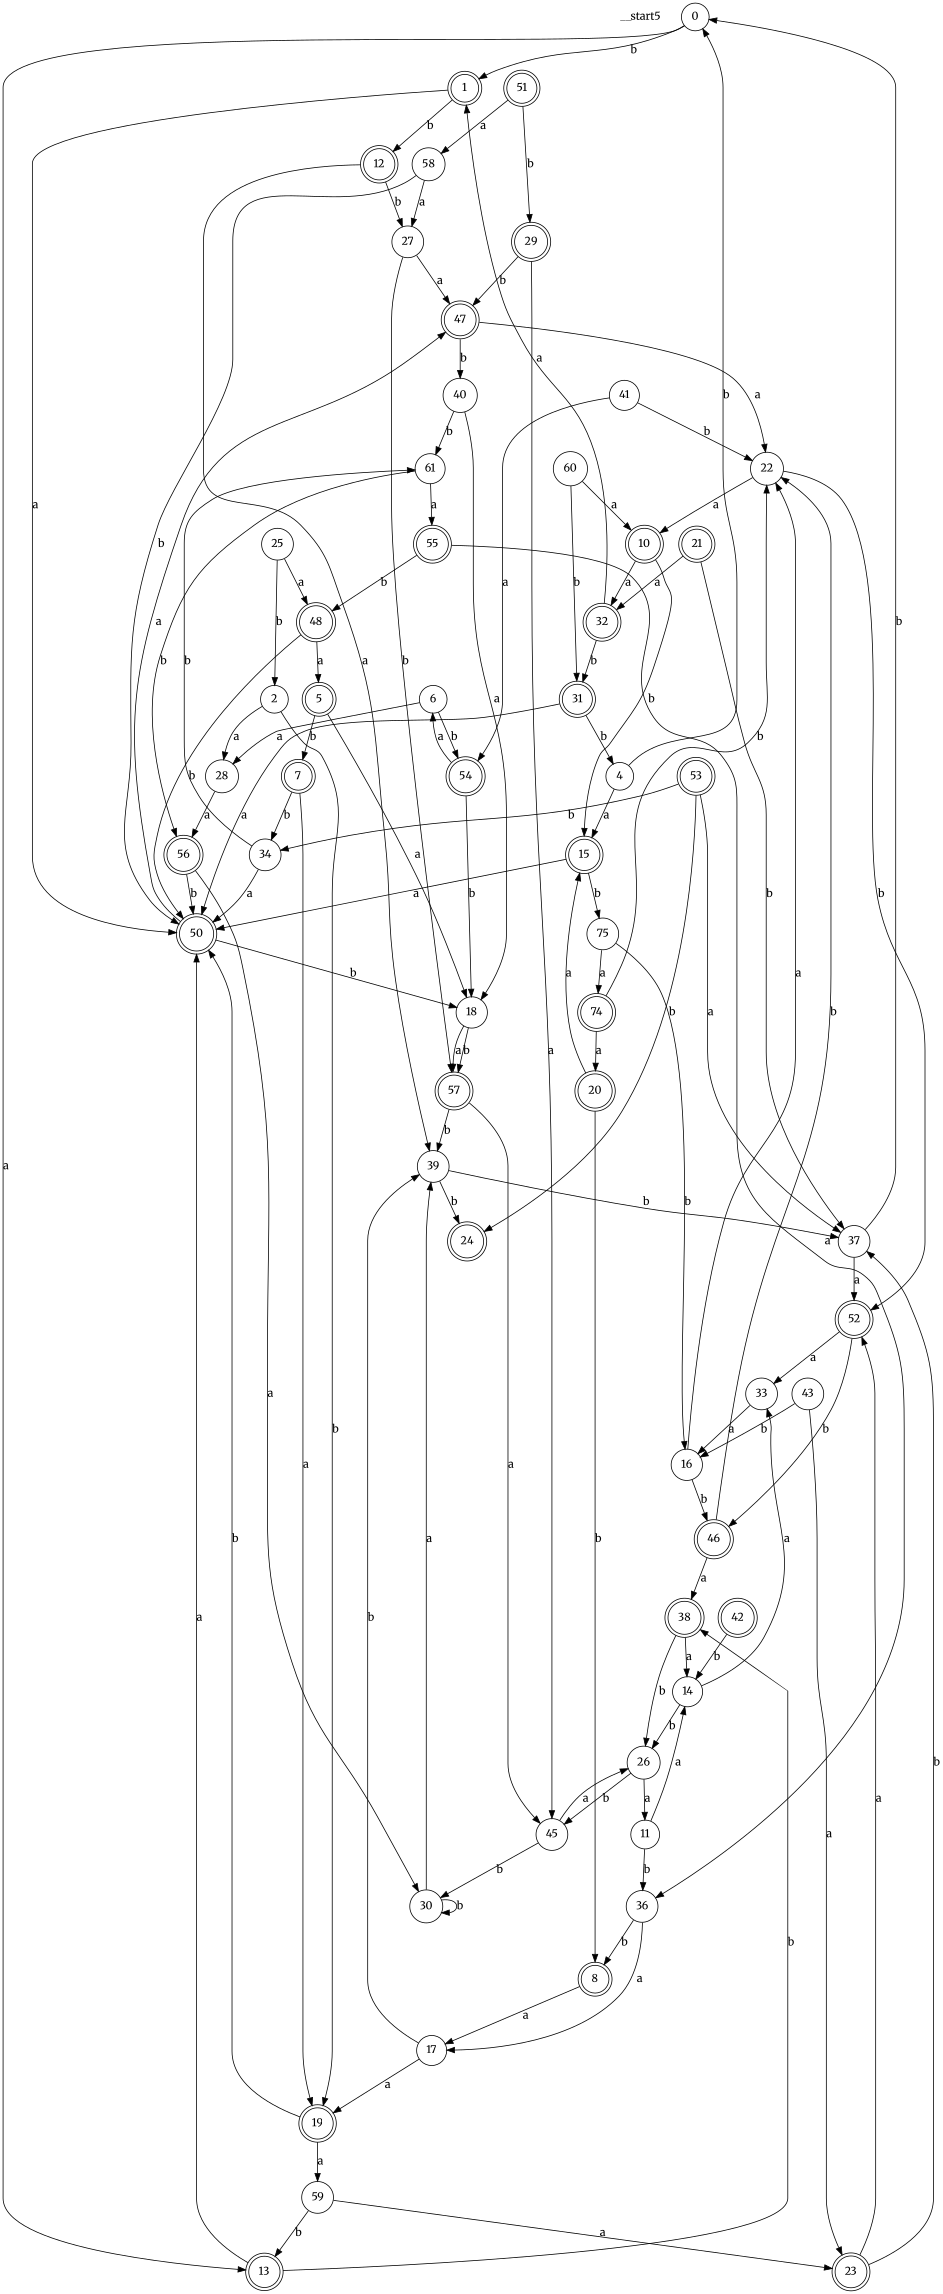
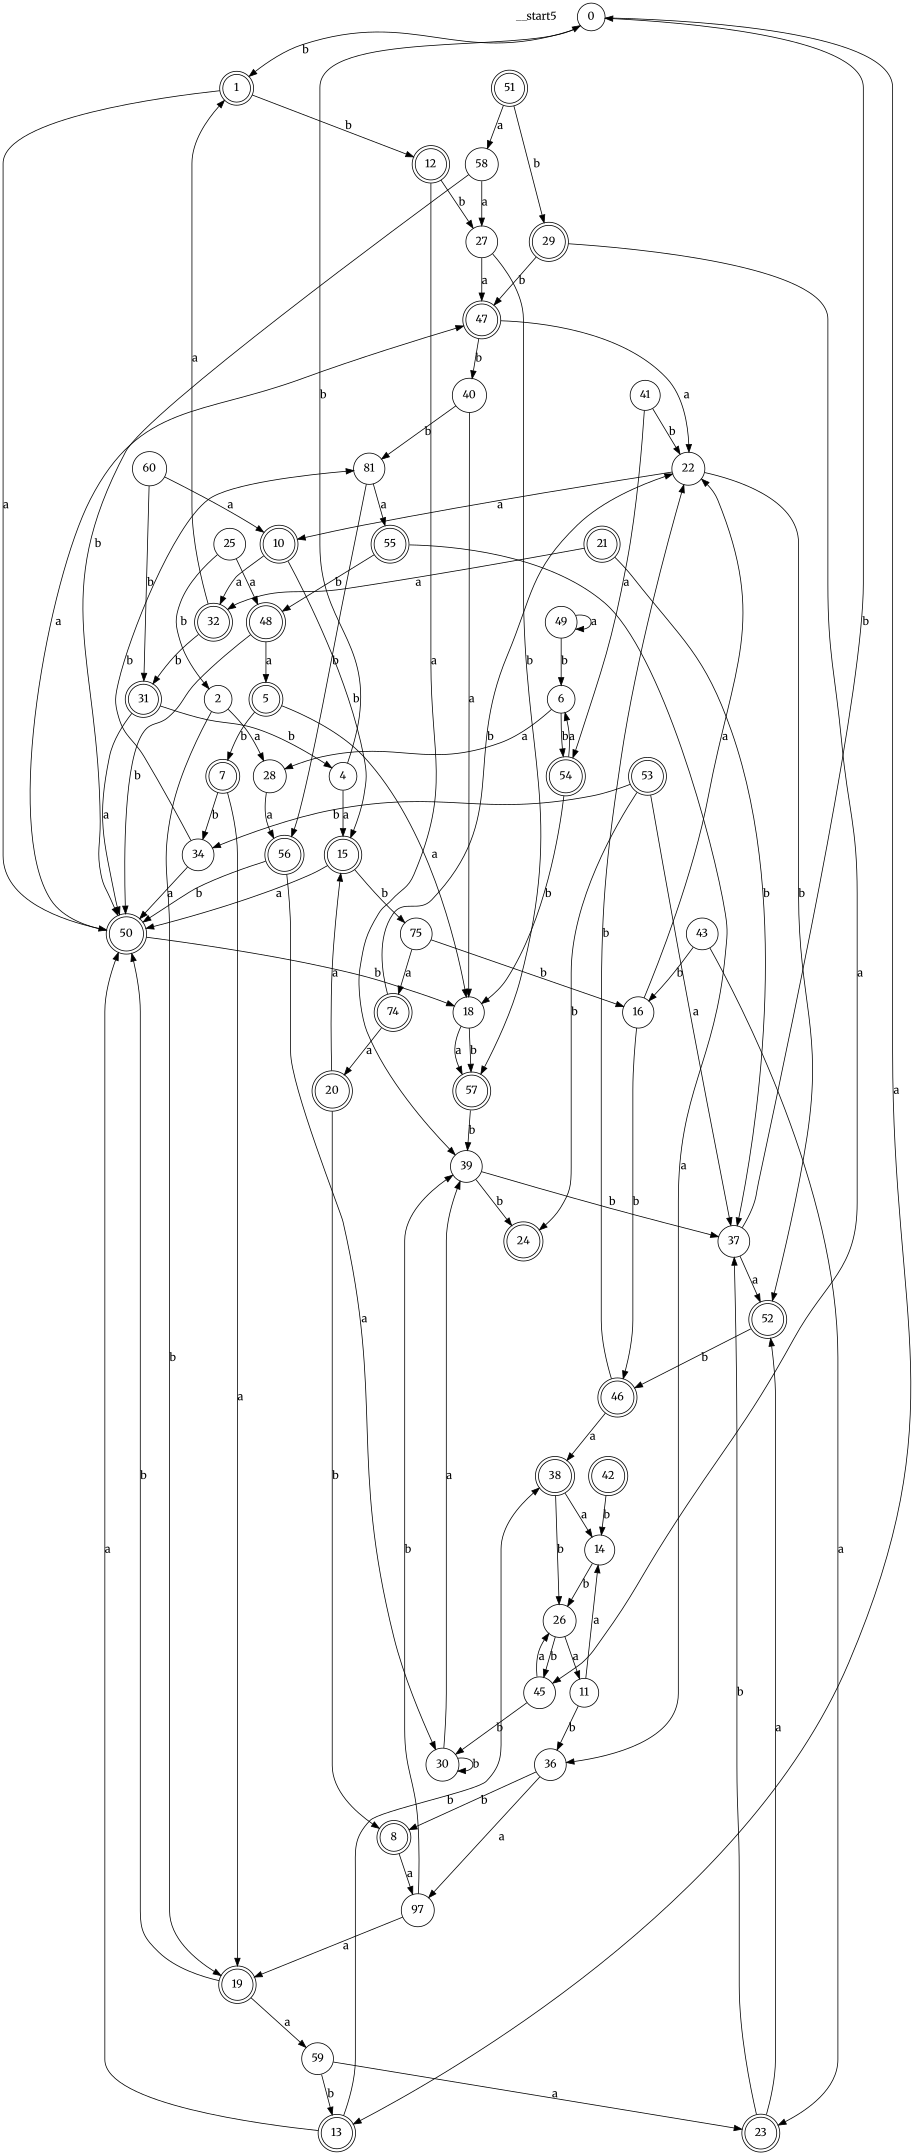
(430, 469) -> (369, 469)
none -> (561, 622)
(762, 1394) -> none
(508, 1458) -> none
(432, 2051) -> (418, 1910)
